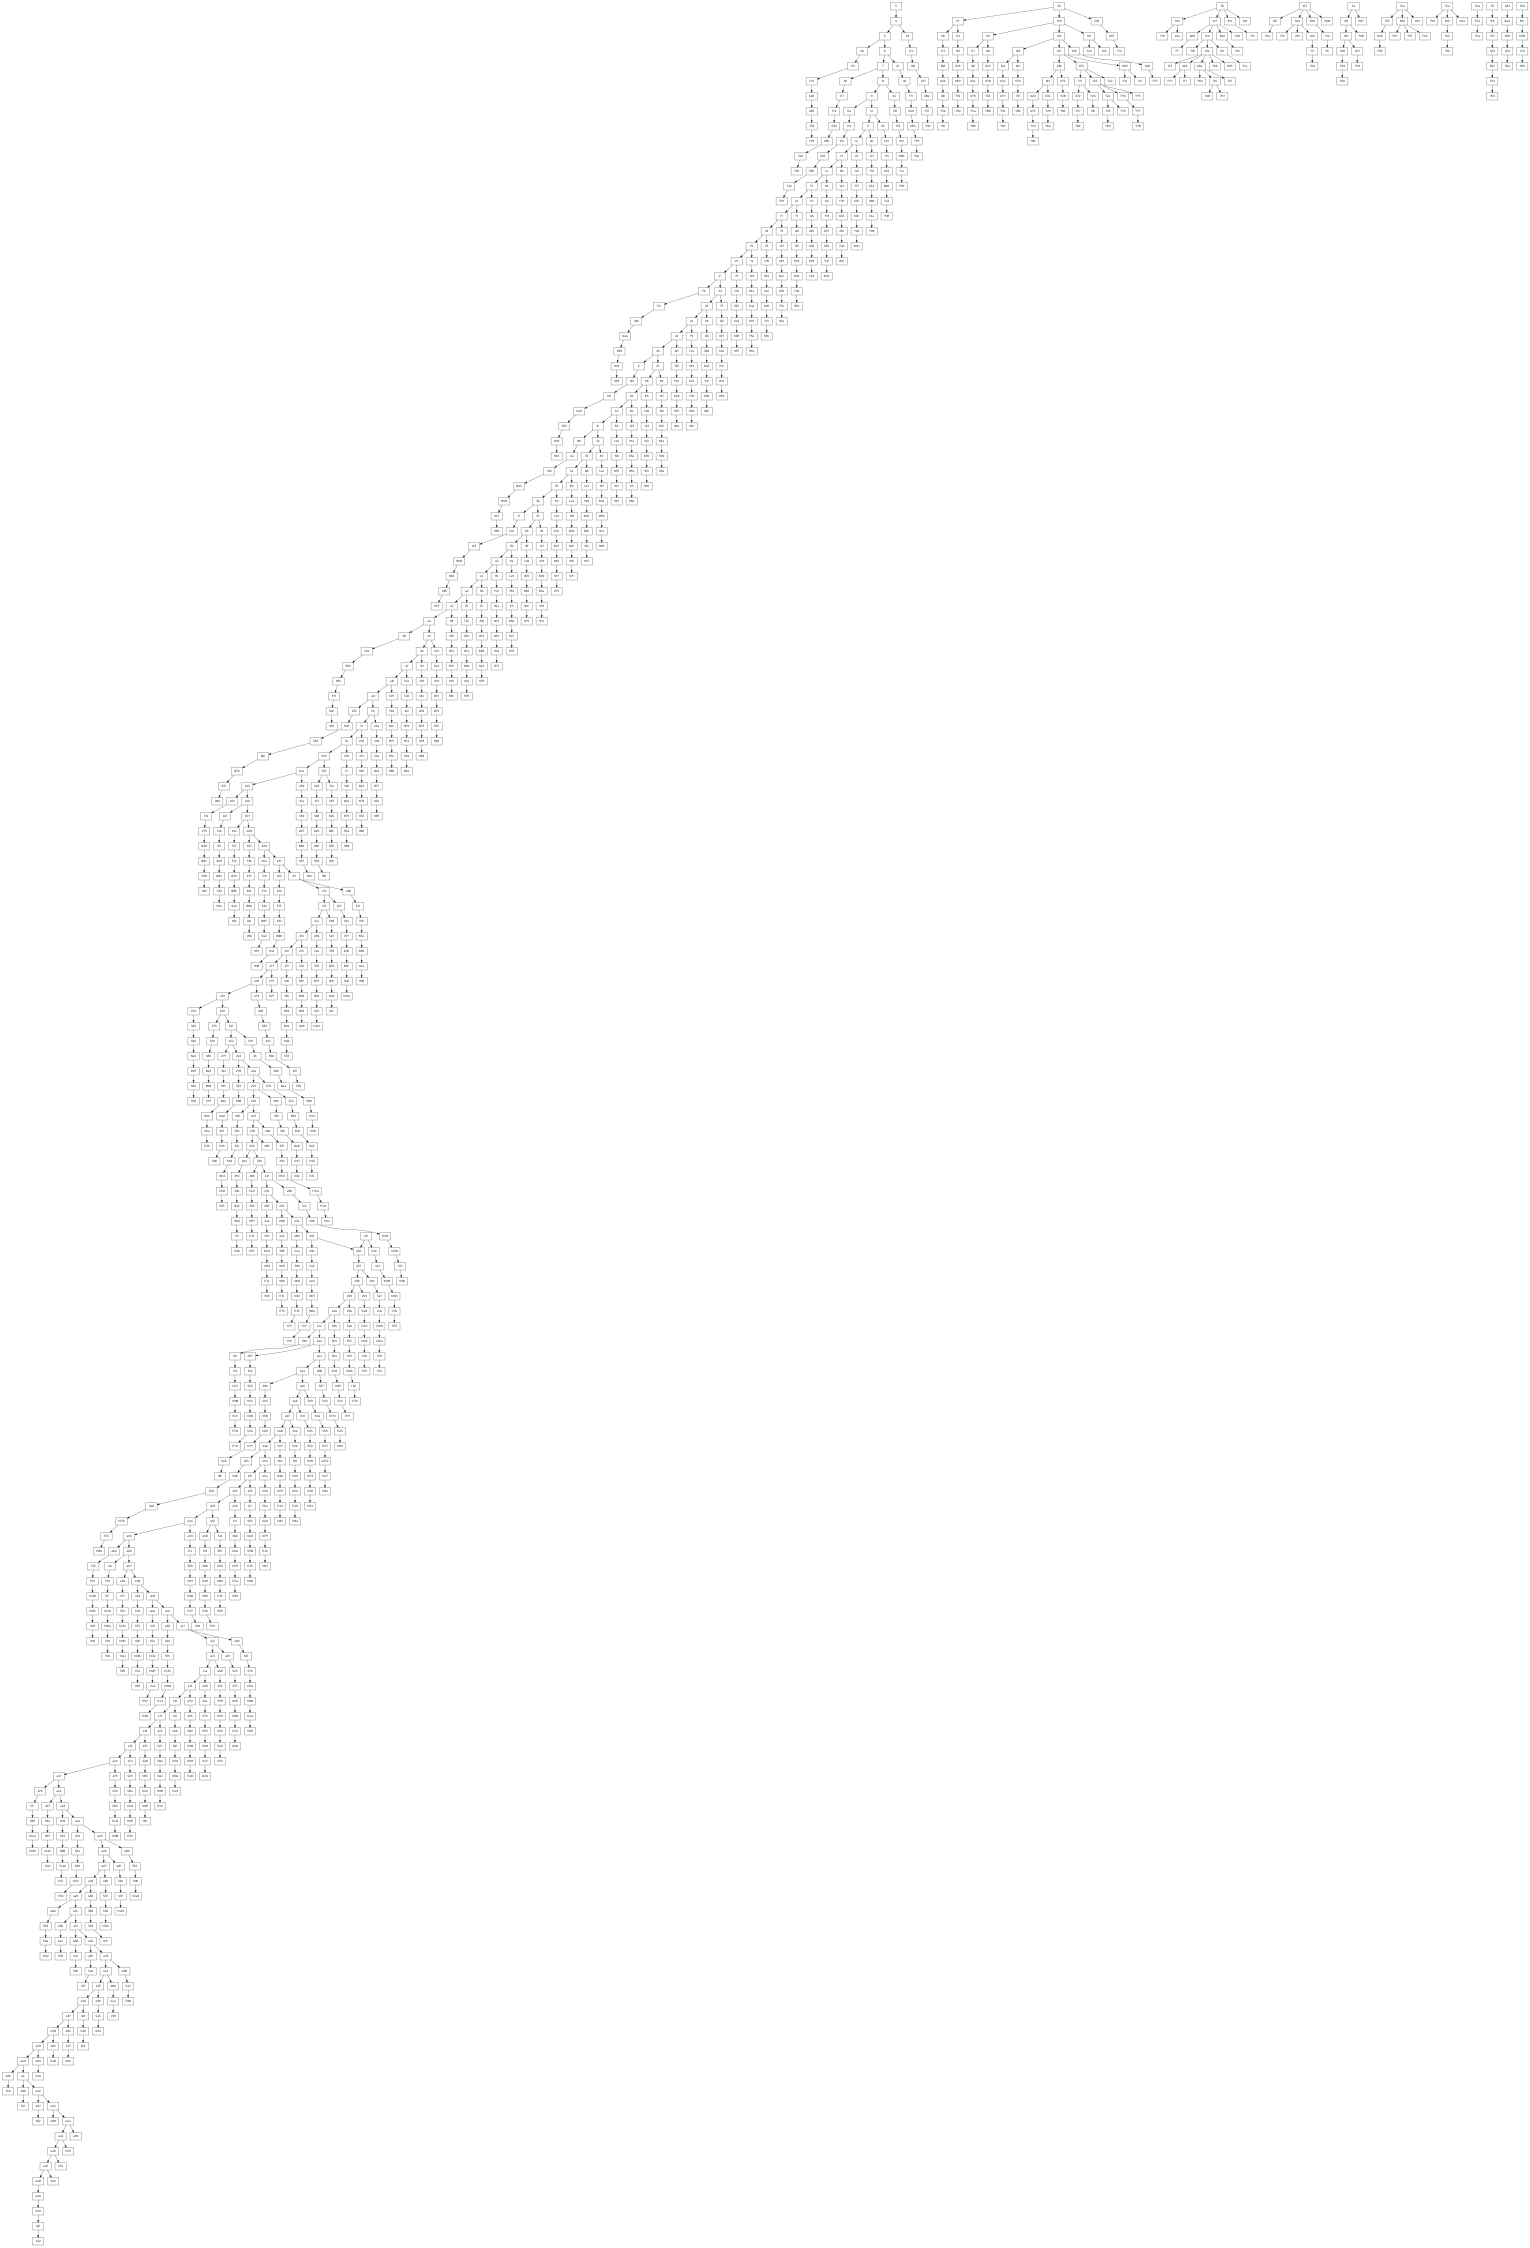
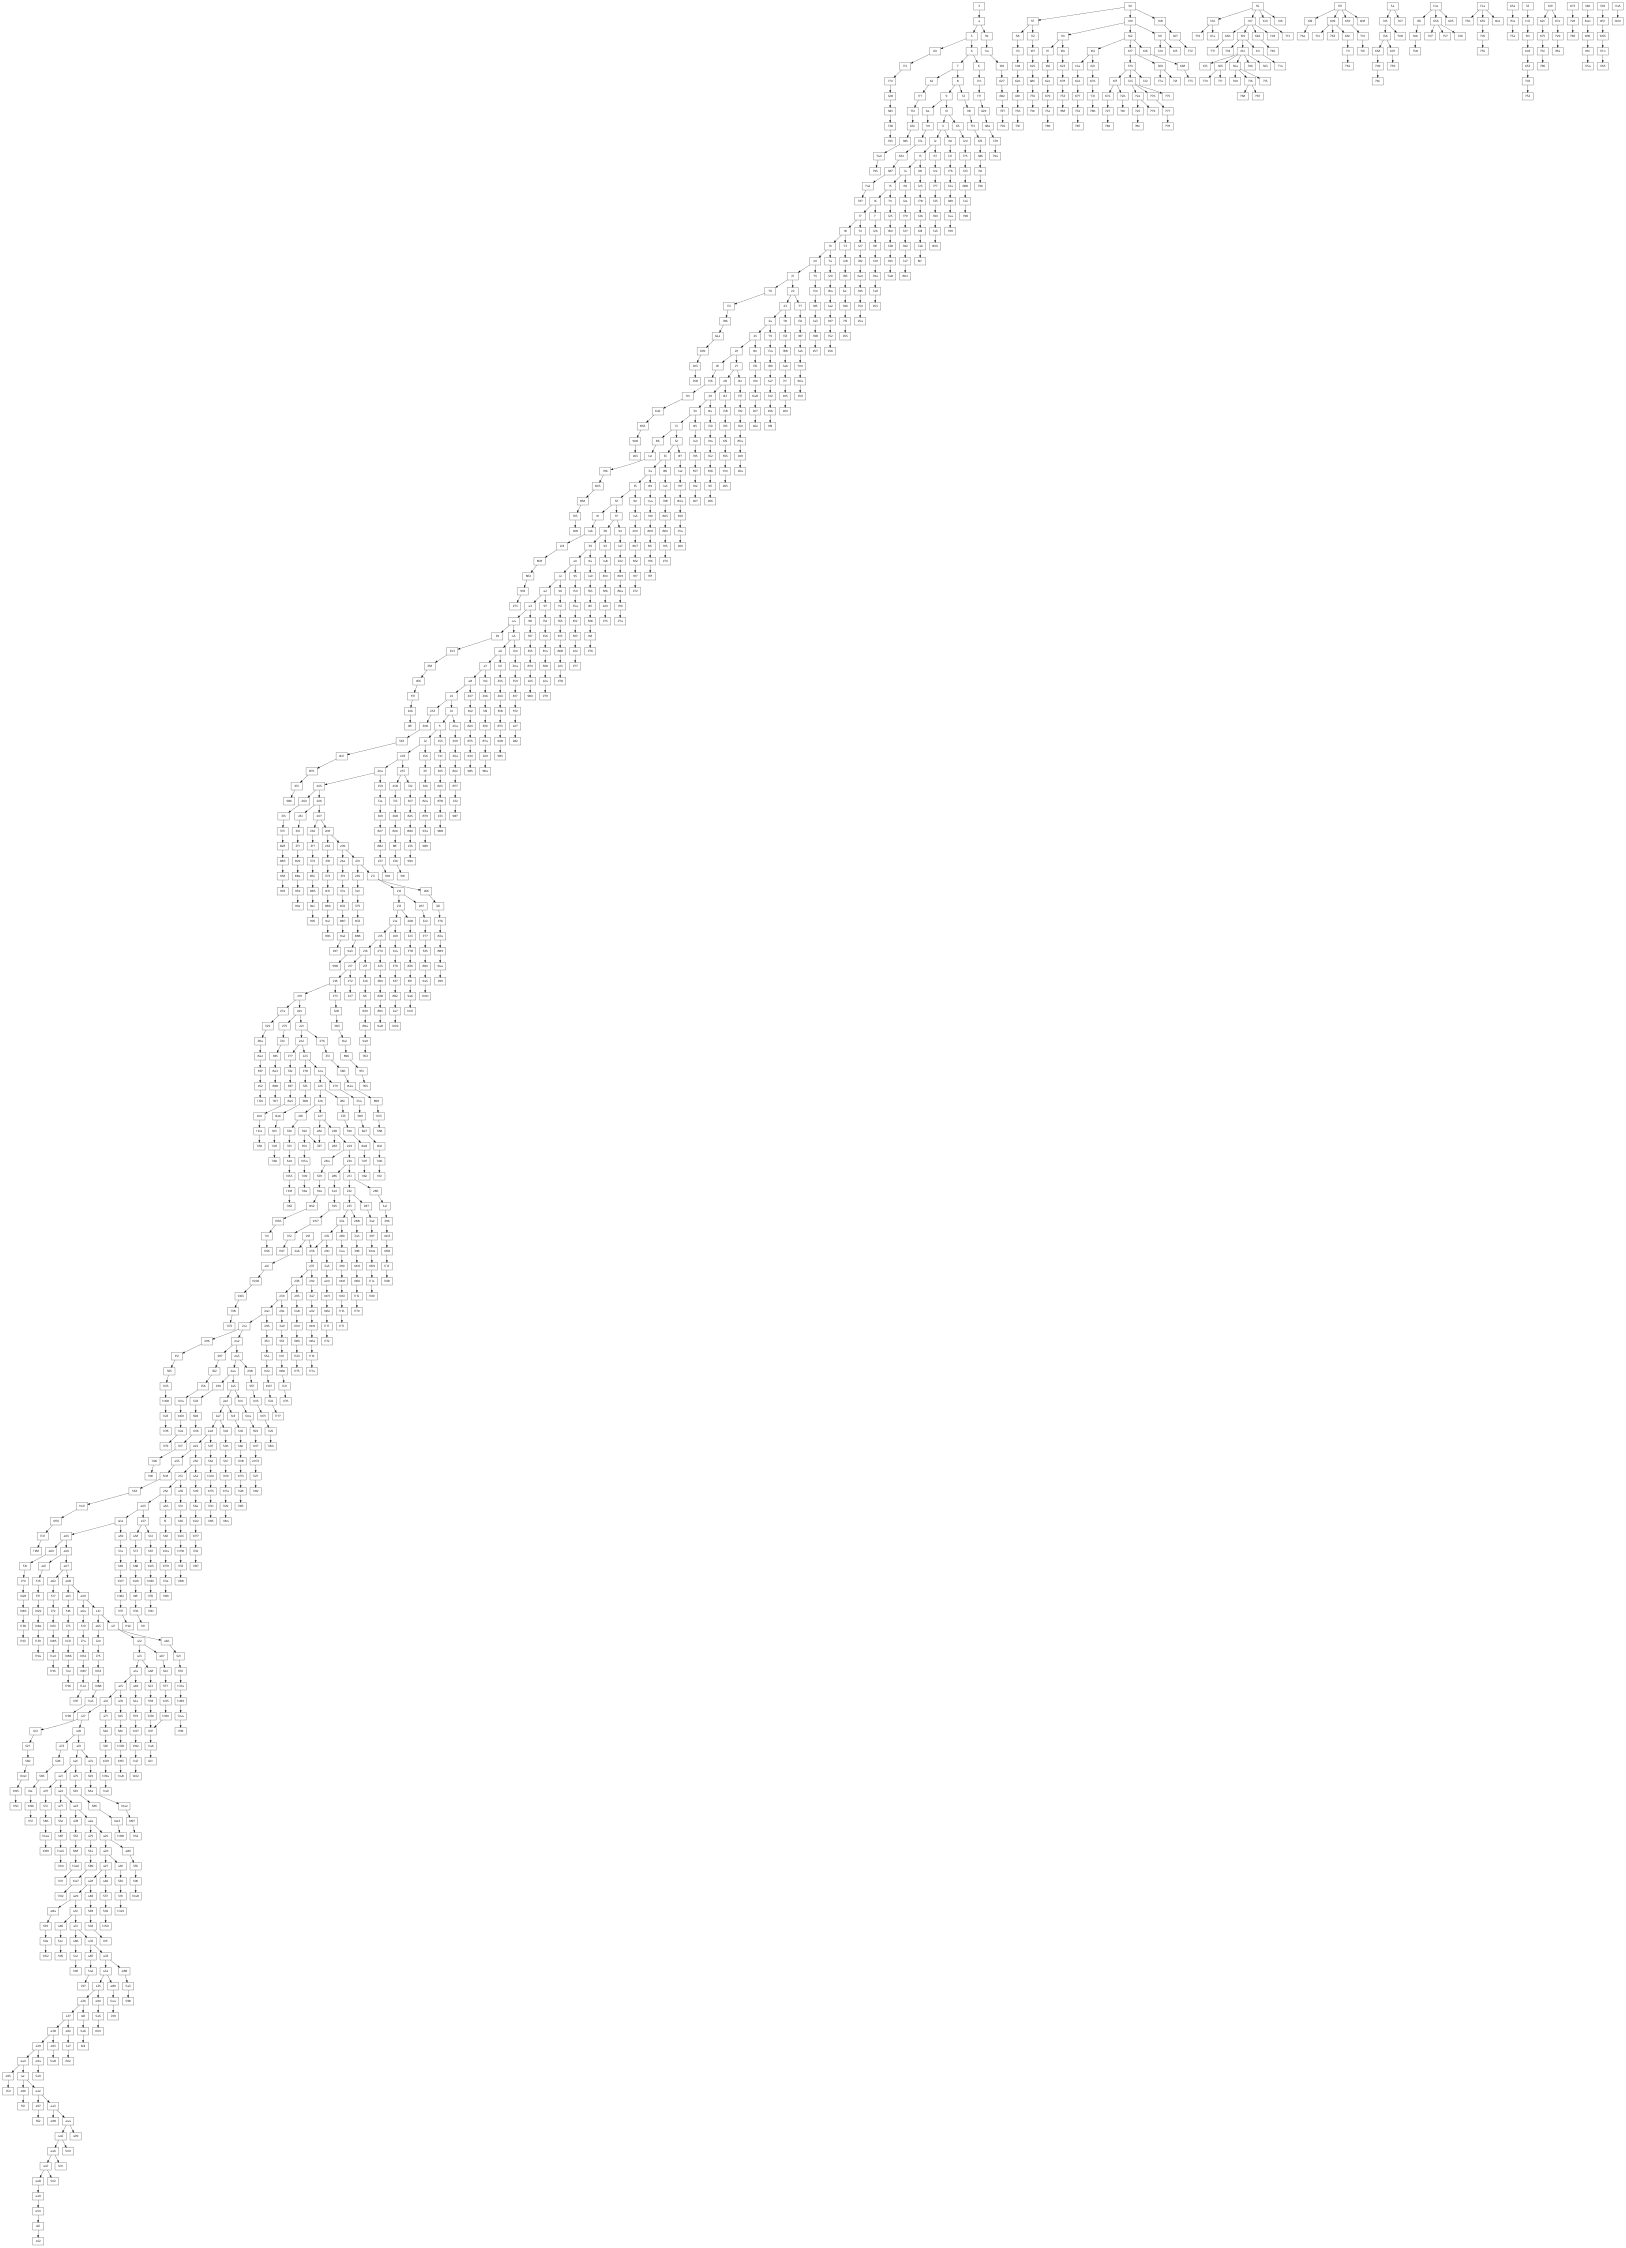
(1059, 66) -> none
(282, 1153) -> (311, 1138)
(235, 1723) -> (159, 1723)
